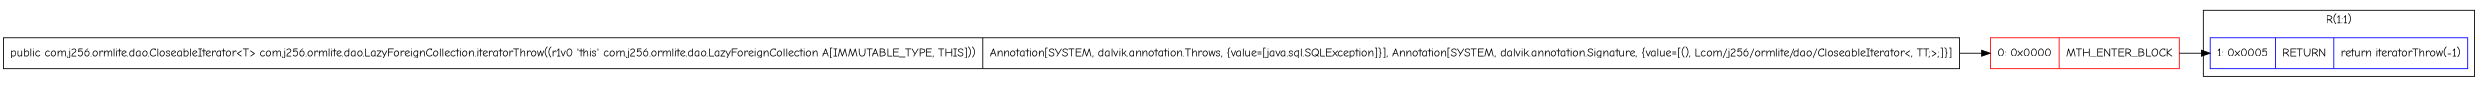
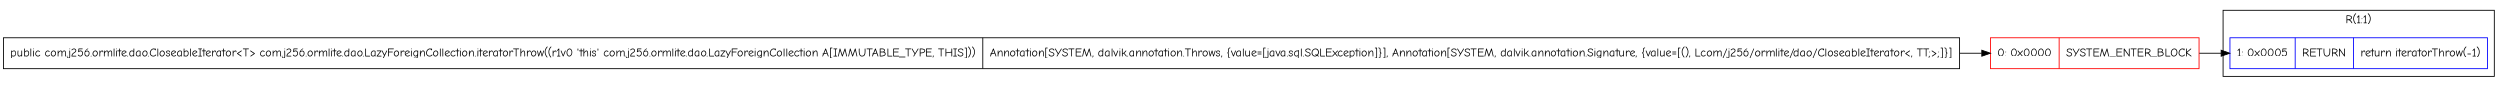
(2119, 53) -> (2129, 53)
